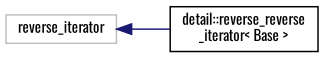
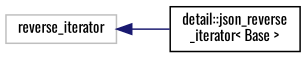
(244, 29) -> (235, 29)
